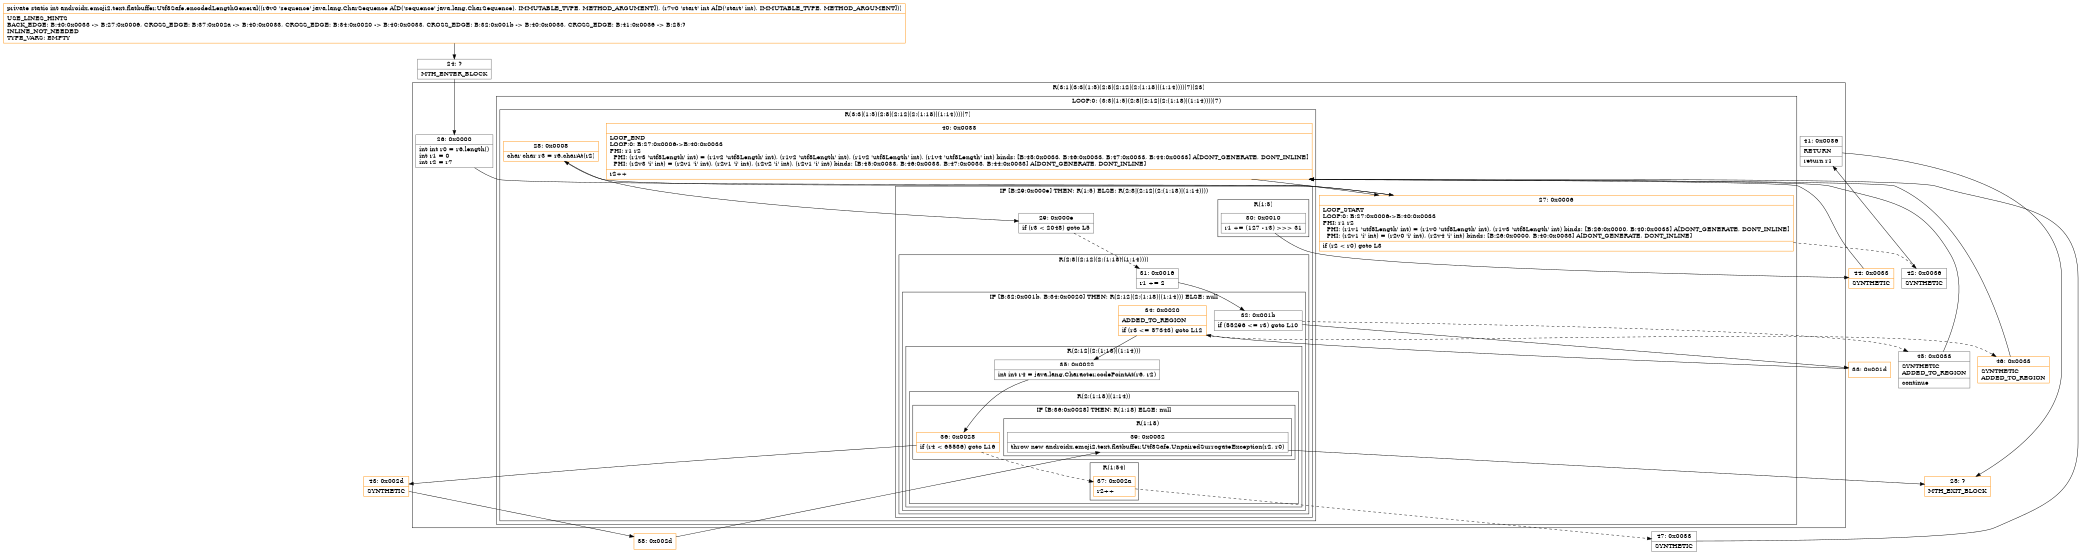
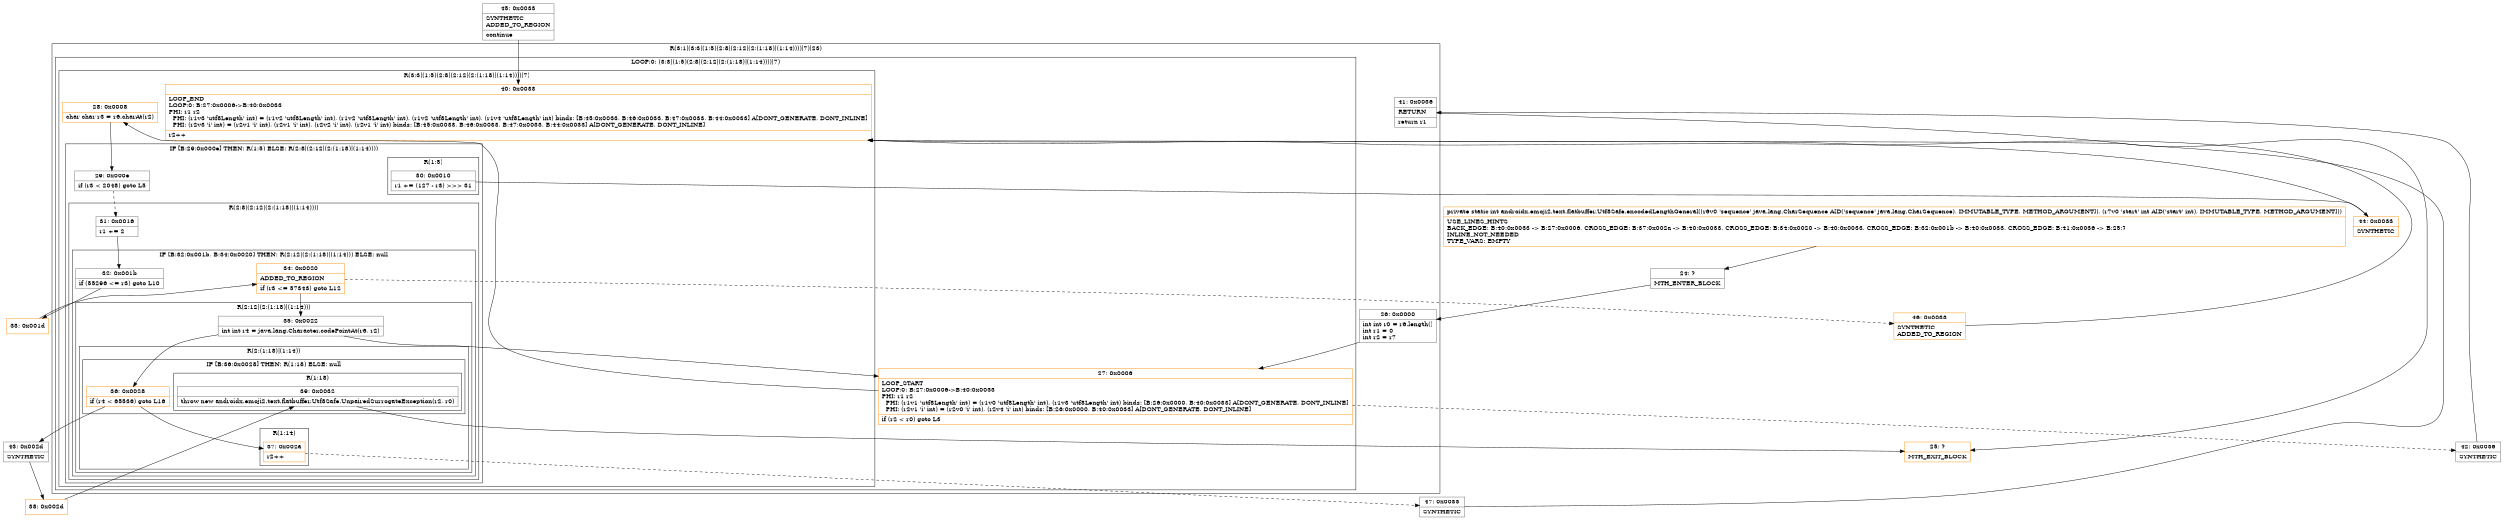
(1282, 183) -> (609, 356)
(1604, 328) -> none
(1035, 468) -> (197, 434)
(1114, 468) -> (284, 433)
(386, 486) -> (26, 452)
